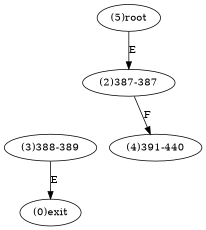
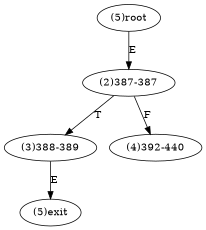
none -> (92, 113)
(156, 148) -> (156, 148)
(51, 213) -> (51, 213)
